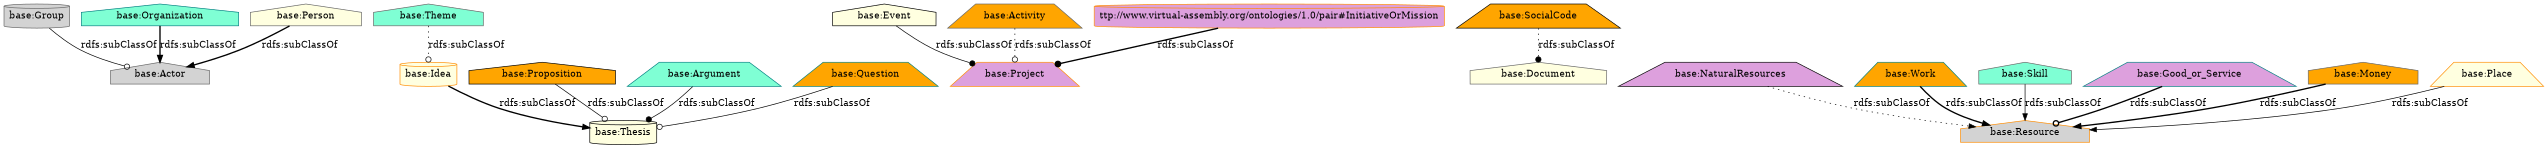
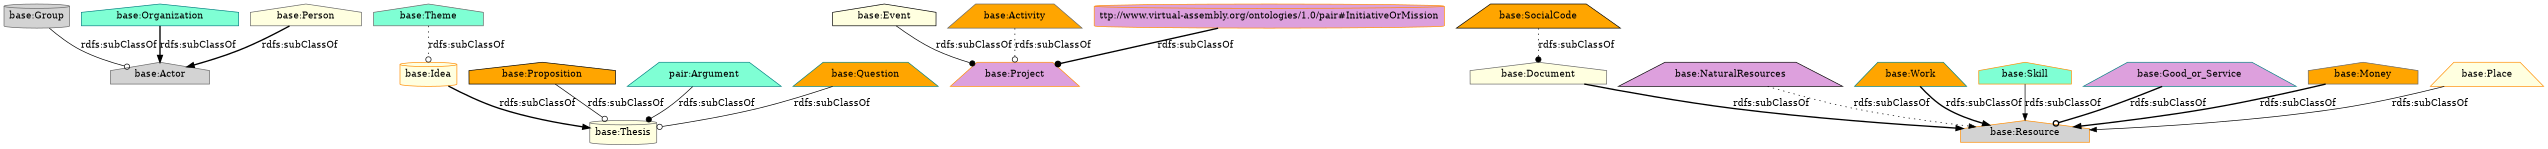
(704, 74) -> (704, 74)
(2025, 74) -> (2025, 74)
none -> (1769, 113)
(623, 133) -> (623, 133)
